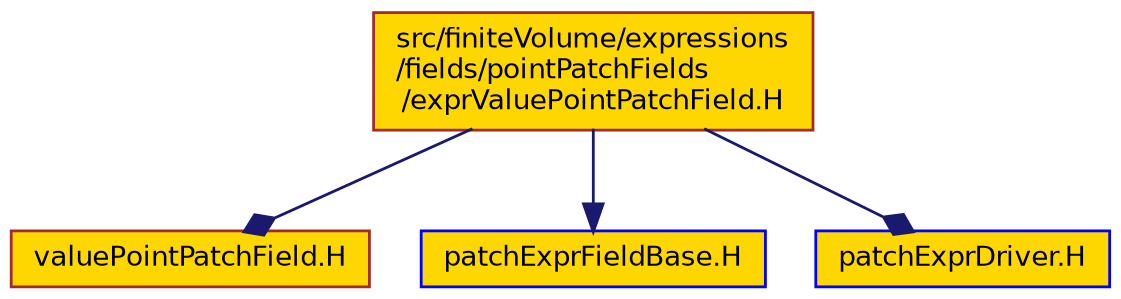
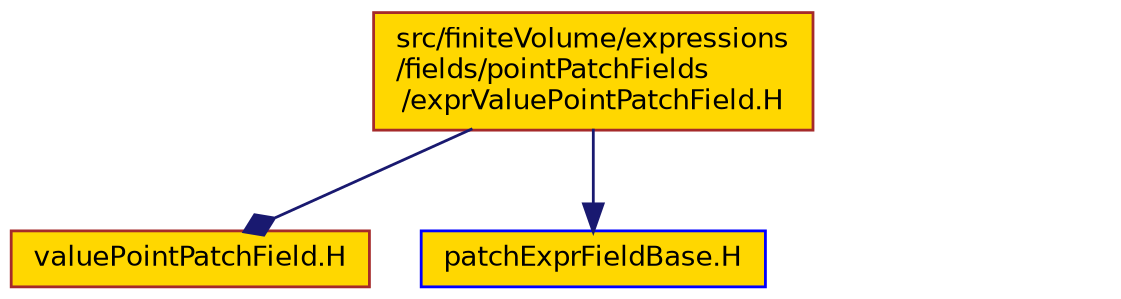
(963, 259) -> none
